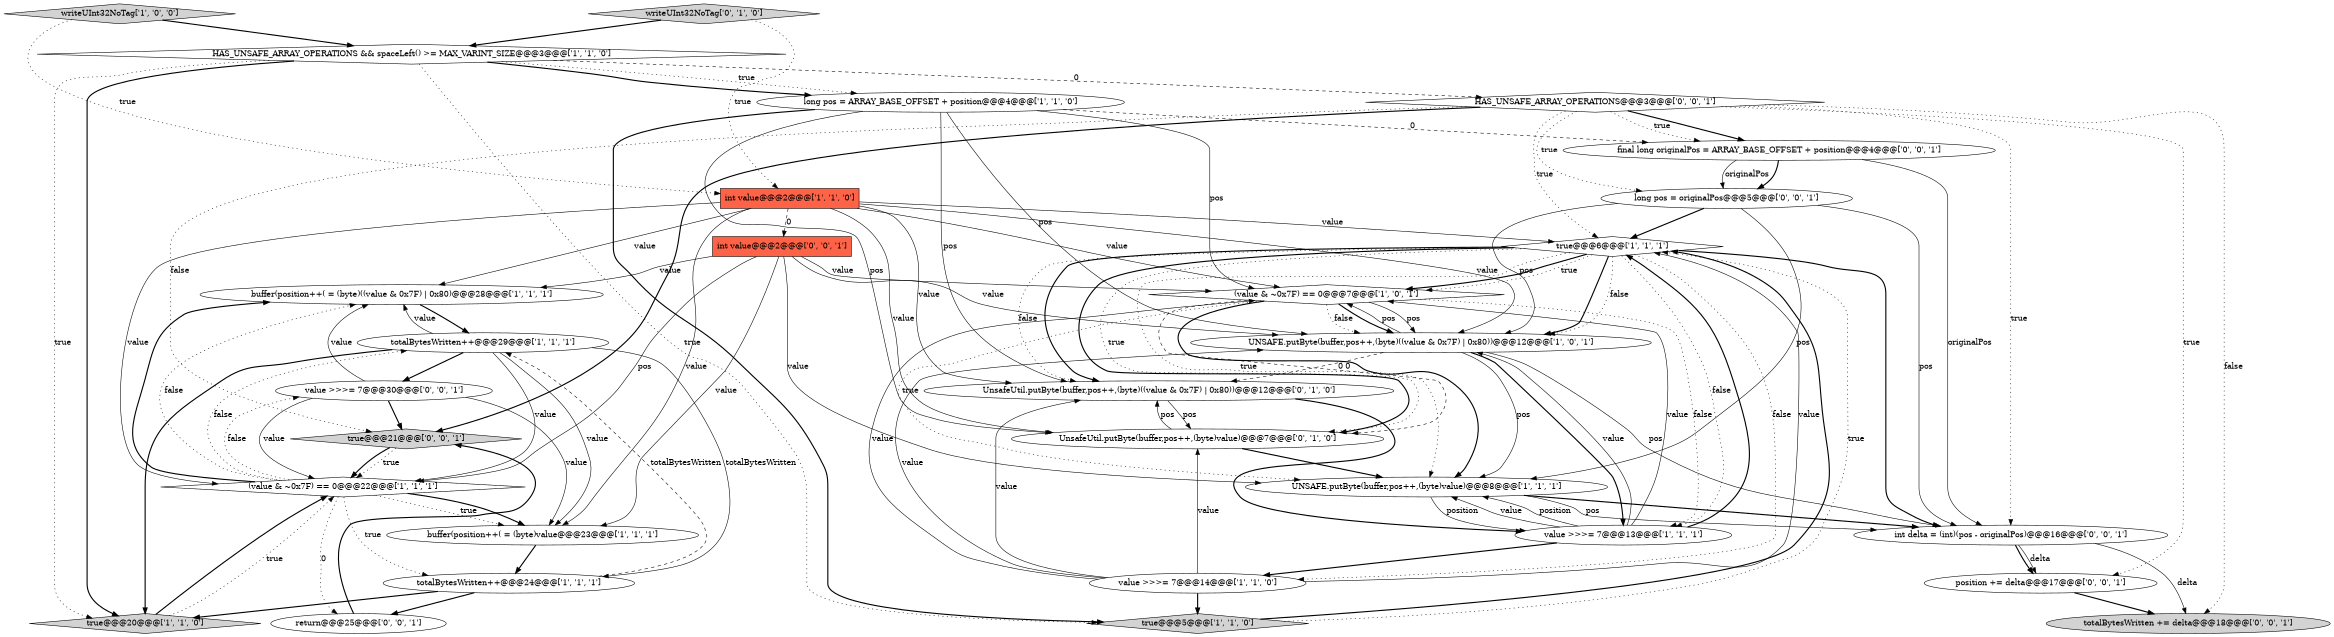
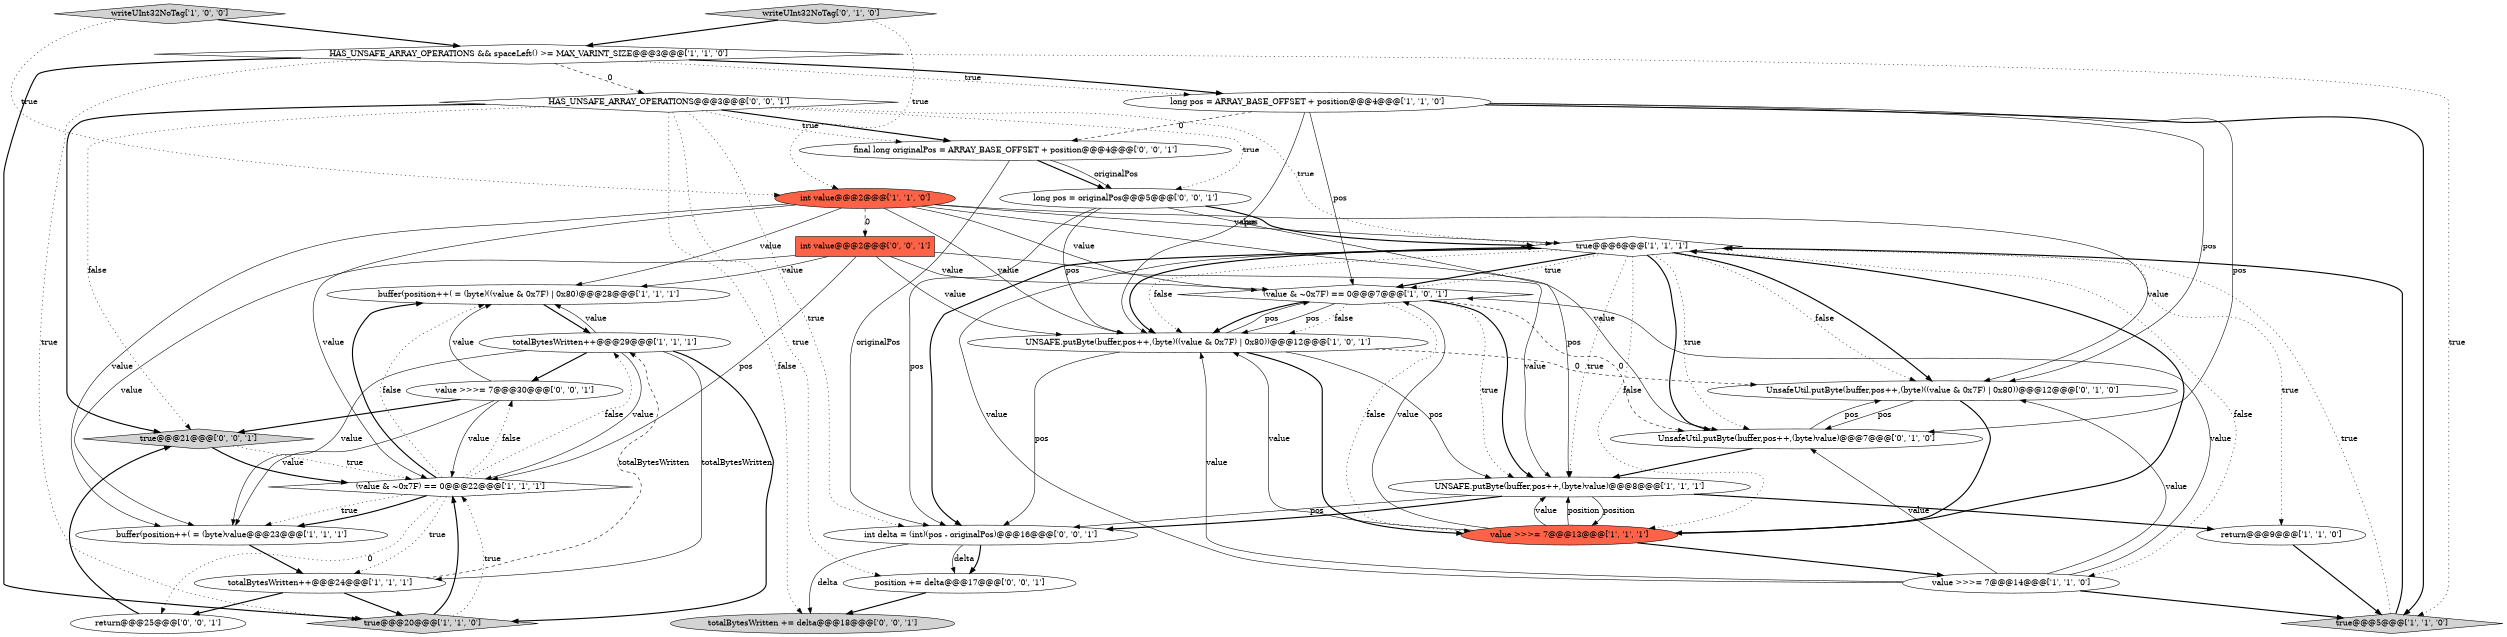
(790, 198) -> (865, 198)
(1623, 535) -> (1569, 535)
none -> (2281, 535)
